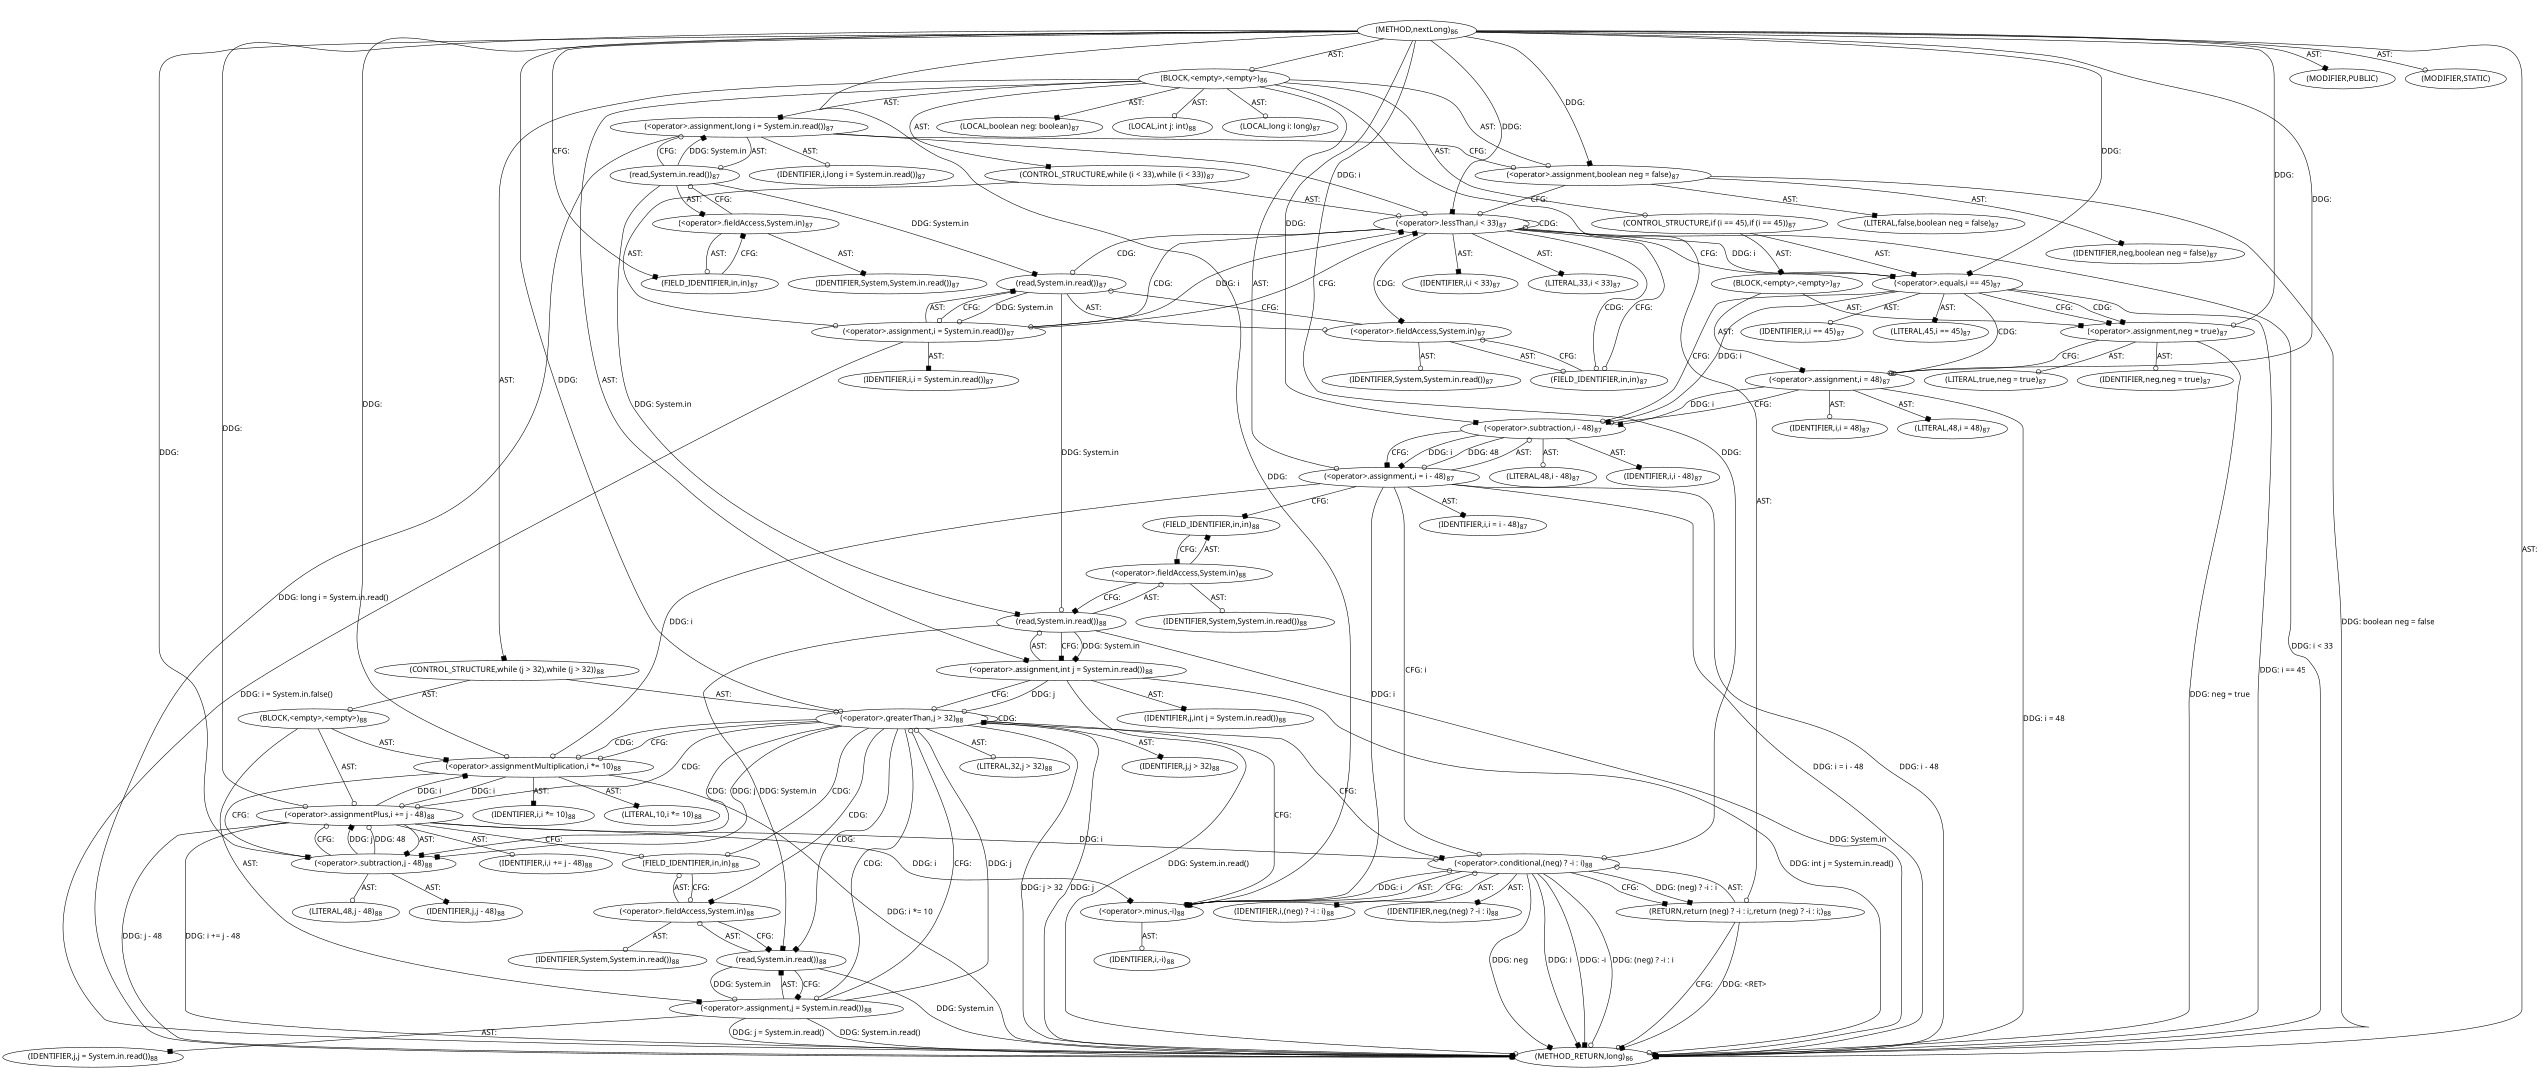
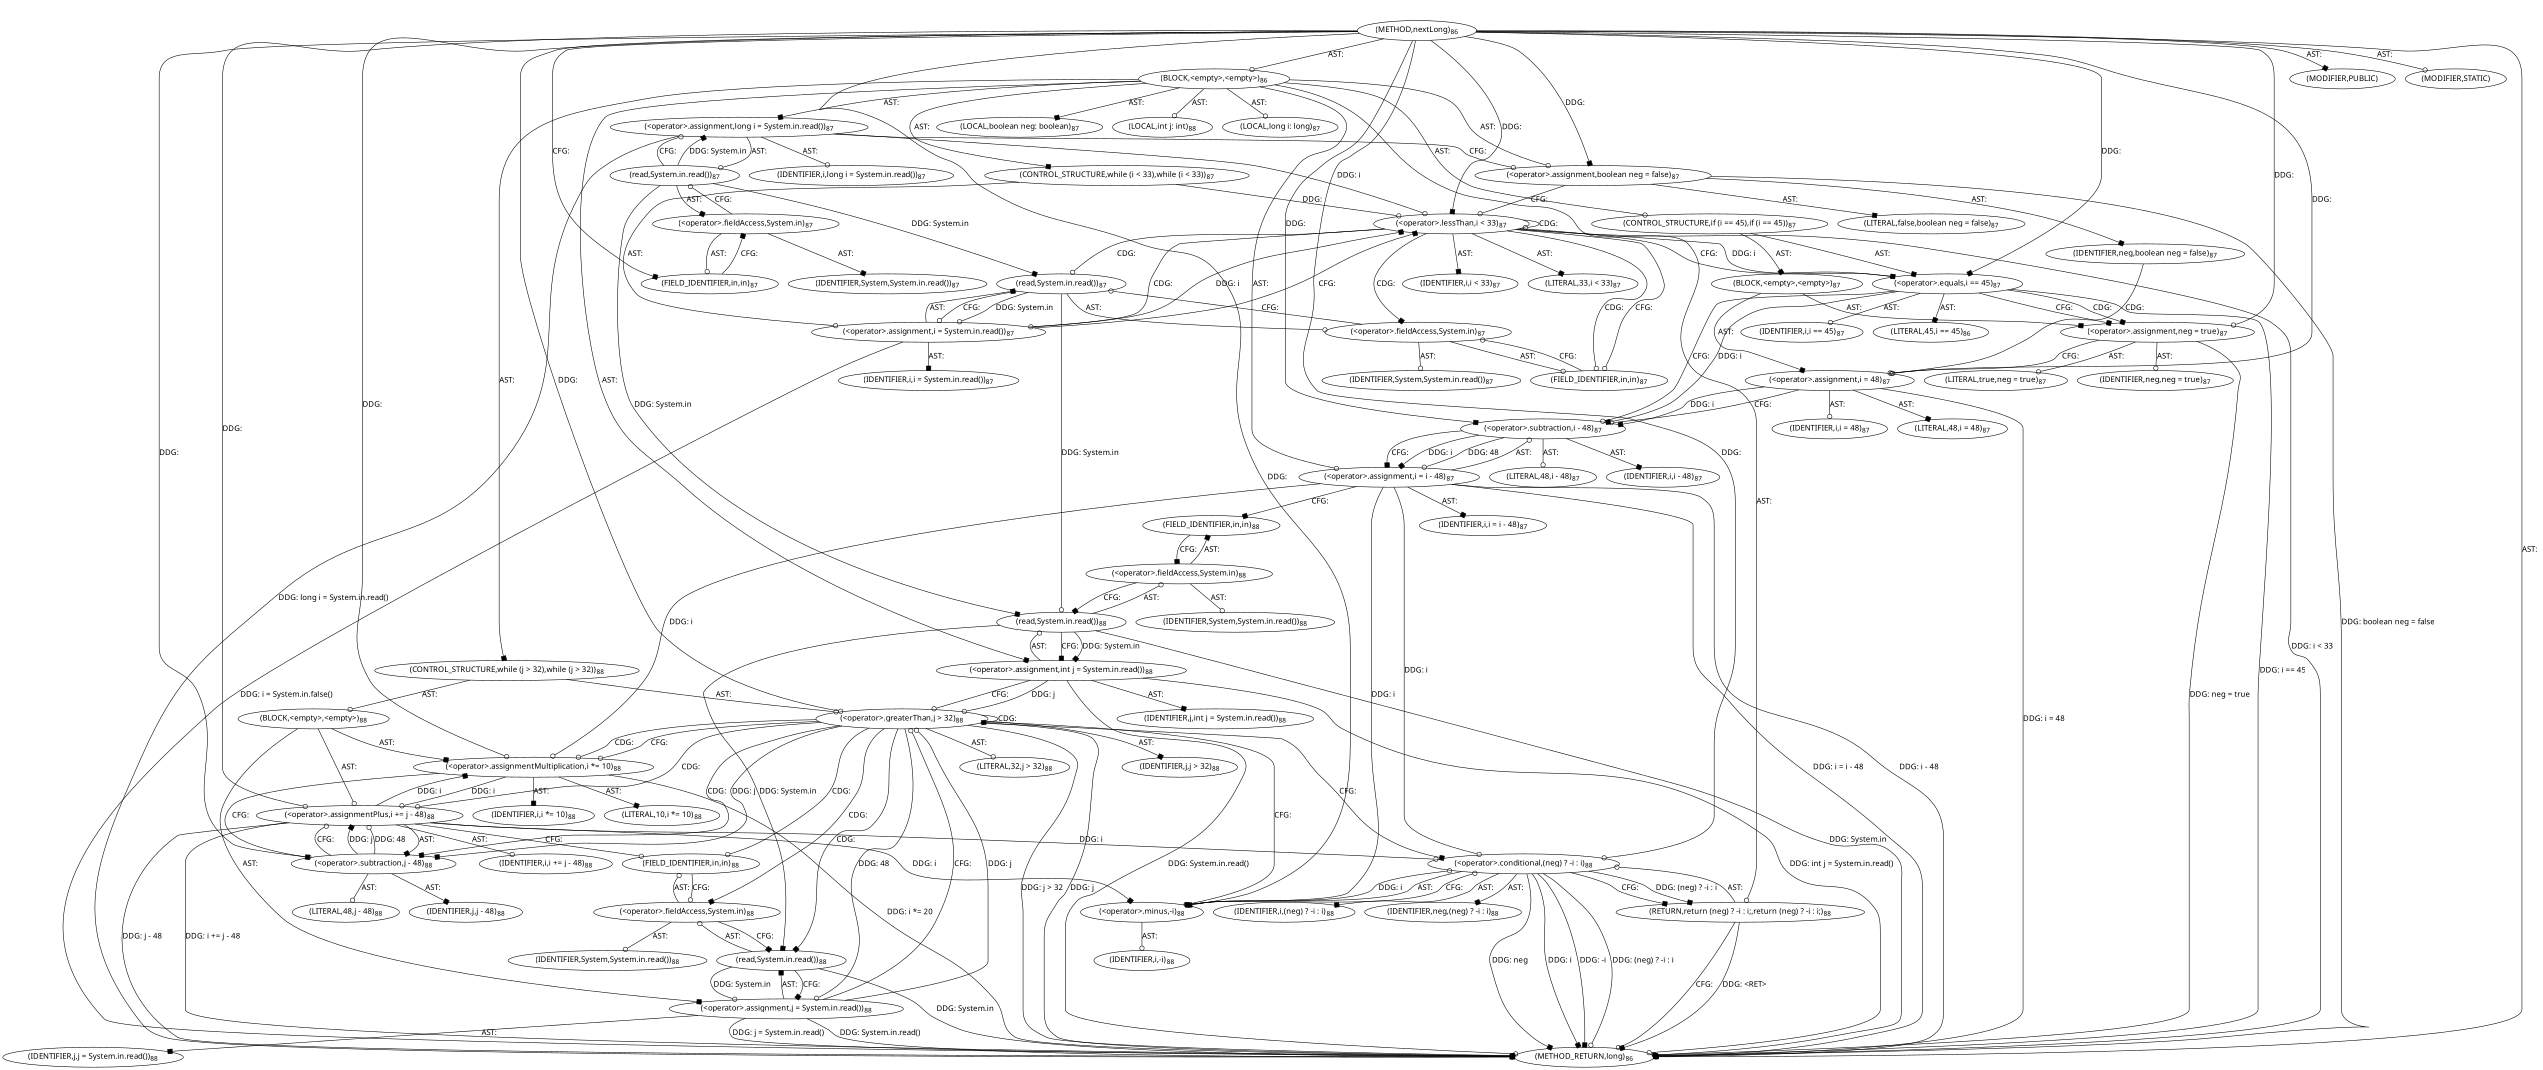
(1314, 200) -> (1314, 200)
(1967, 331) -> (1967, 331)
(1977, 353) -> (2033, 335)
(1416, 671) -> (1416, 671)
(874, 864) -> (874, 864)
(910, 912) -> (910, 912)
